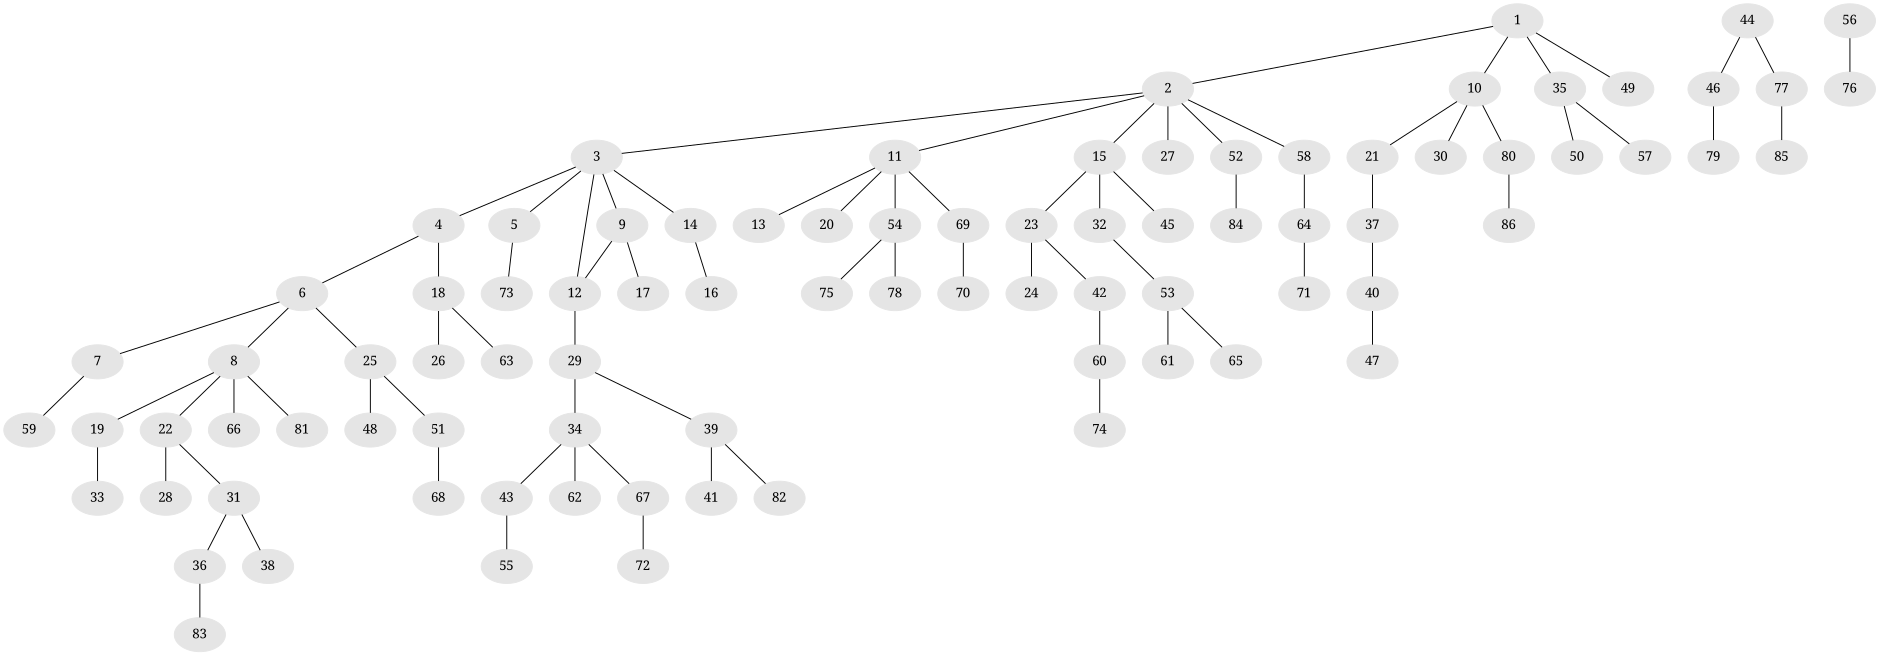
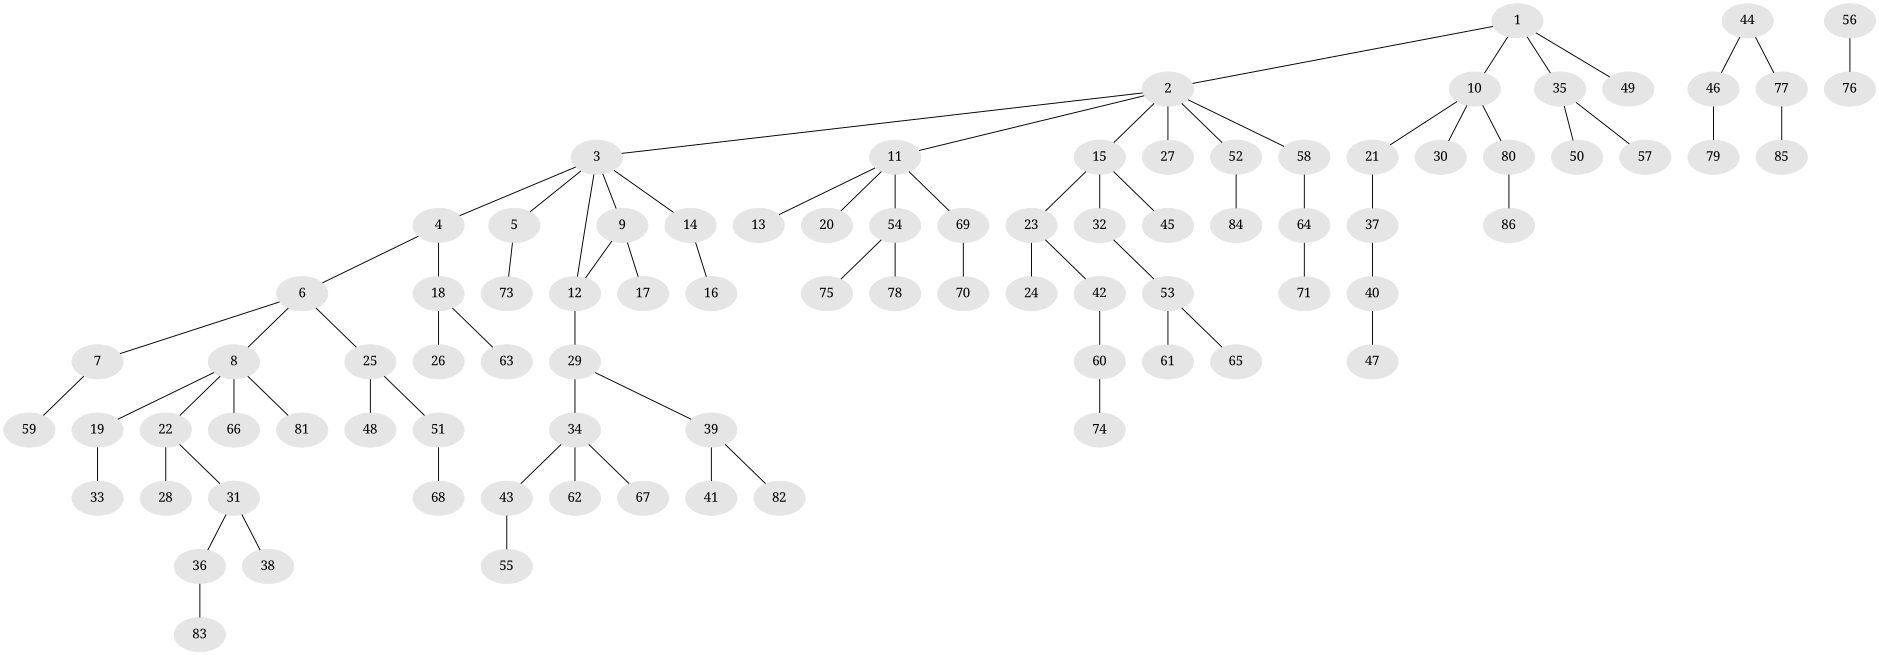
(643, 566) -> none
